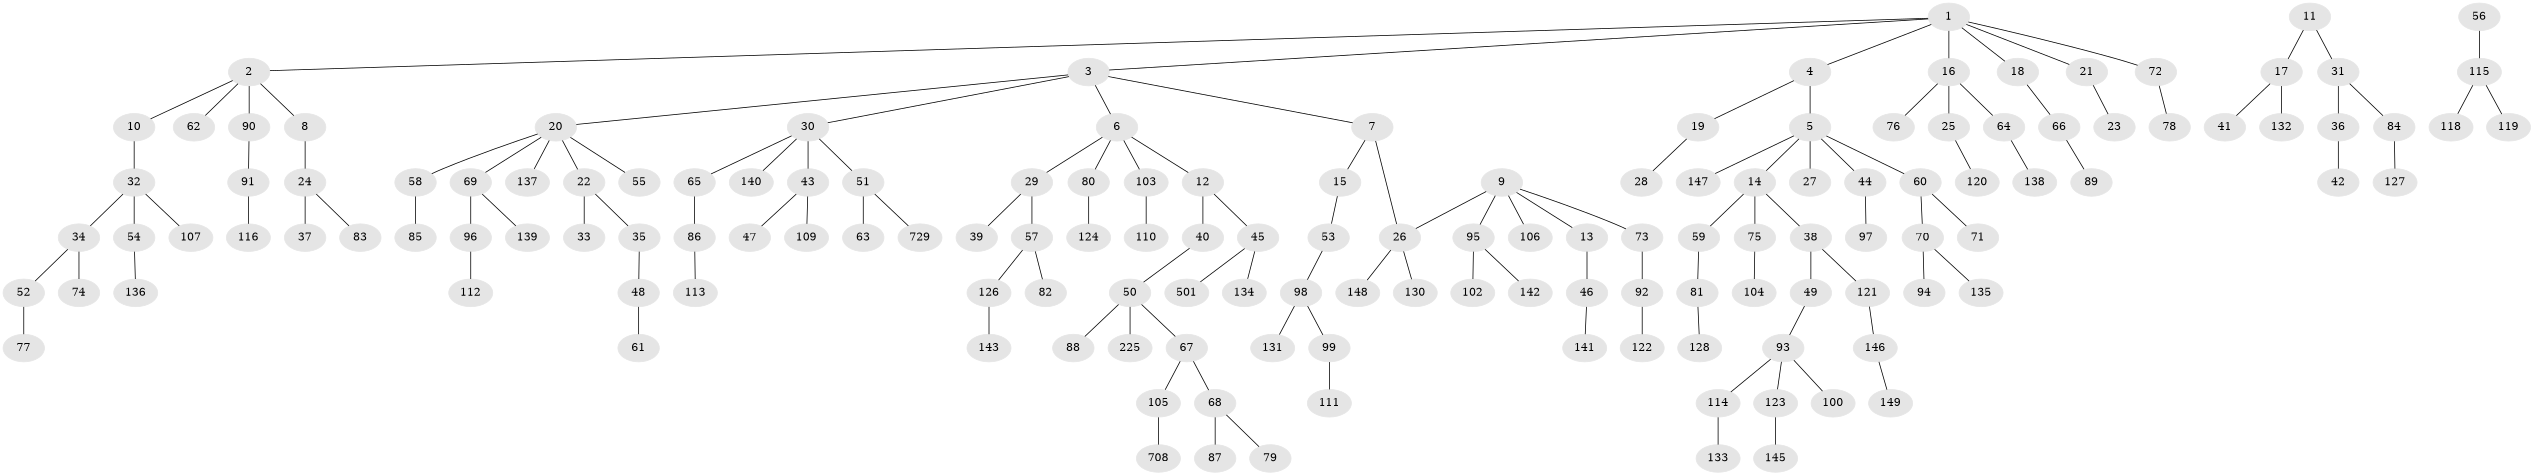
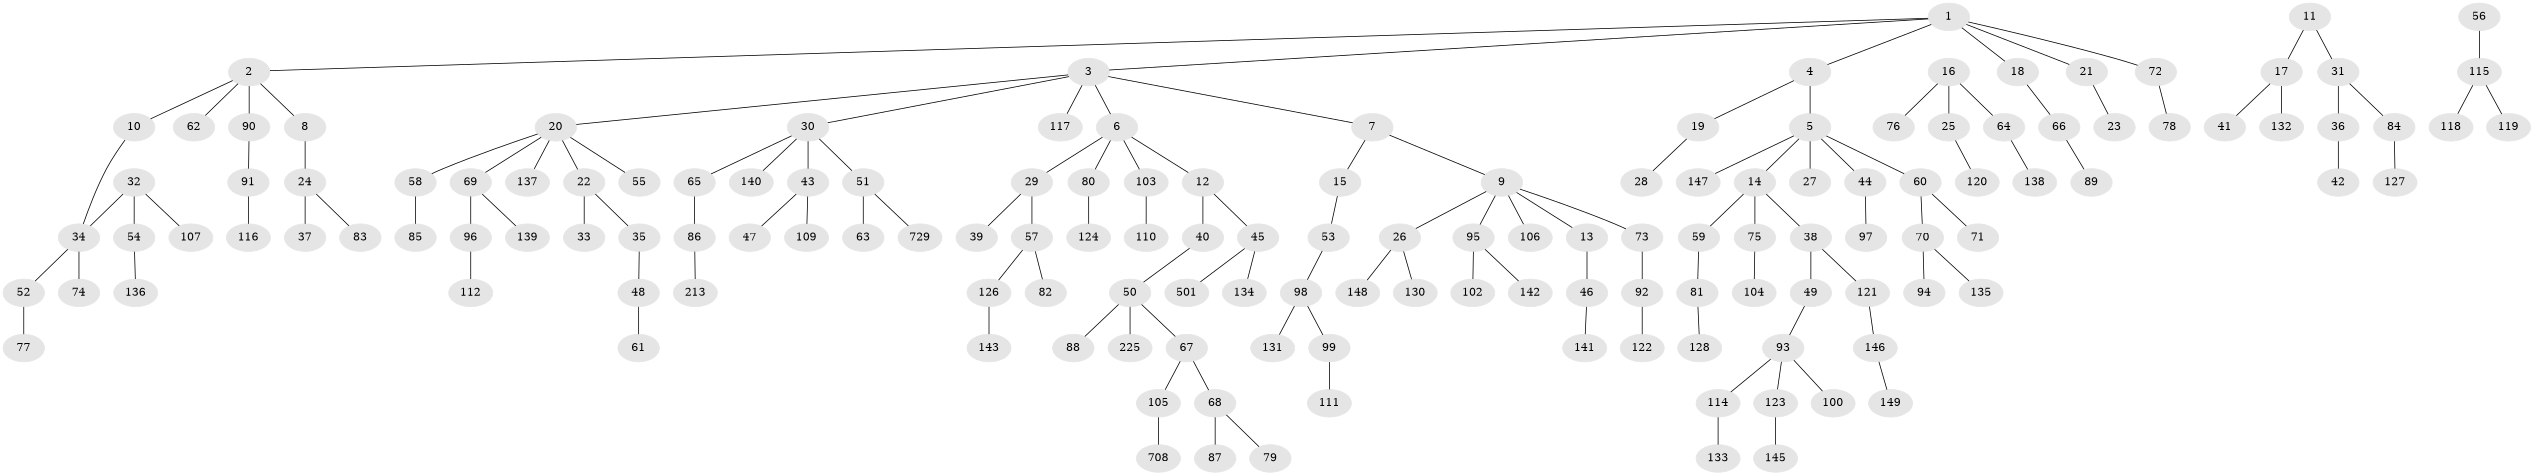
(1949, 45) -> none
none -> (1060, 127)
(134, 155) -> (101, 180)
(1386, 182) -> (1437, 155)
(695, 293) -> (695, 293)
